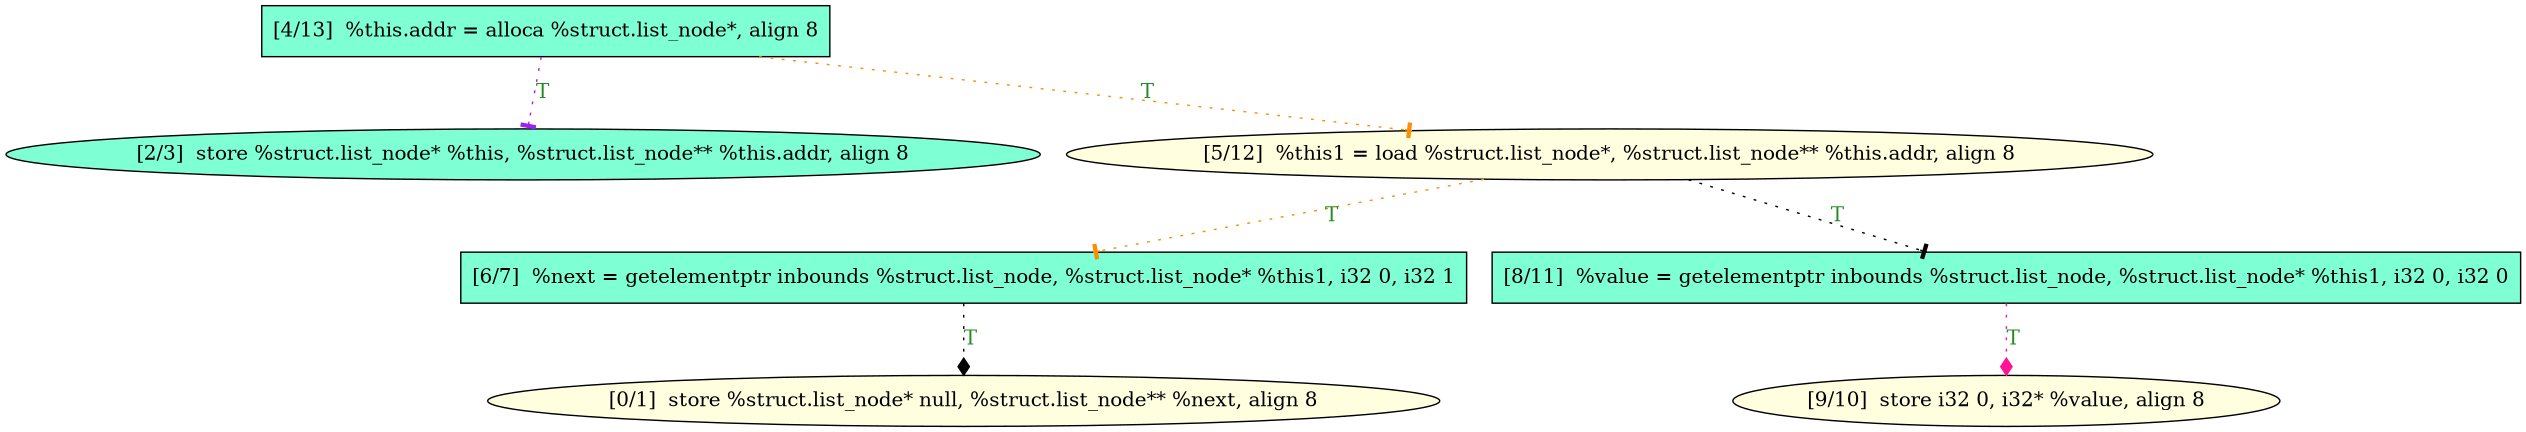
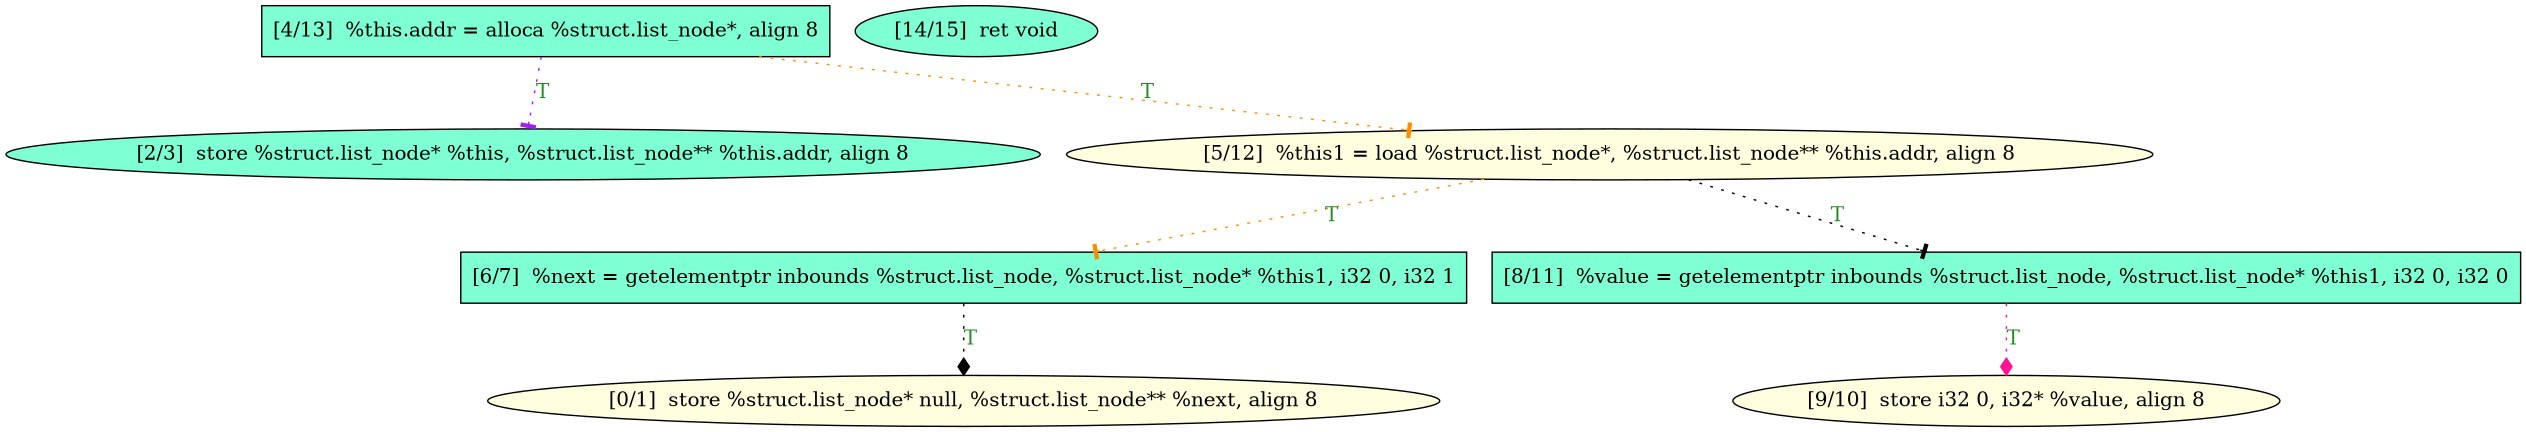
none -> (976, 31)
